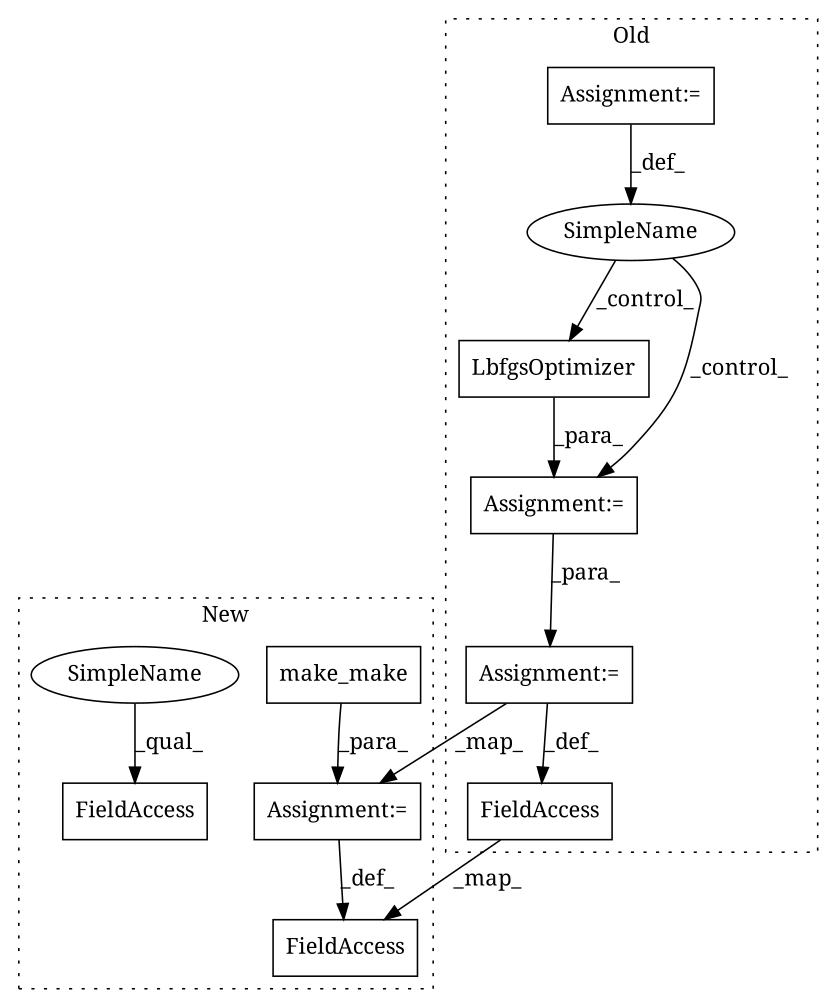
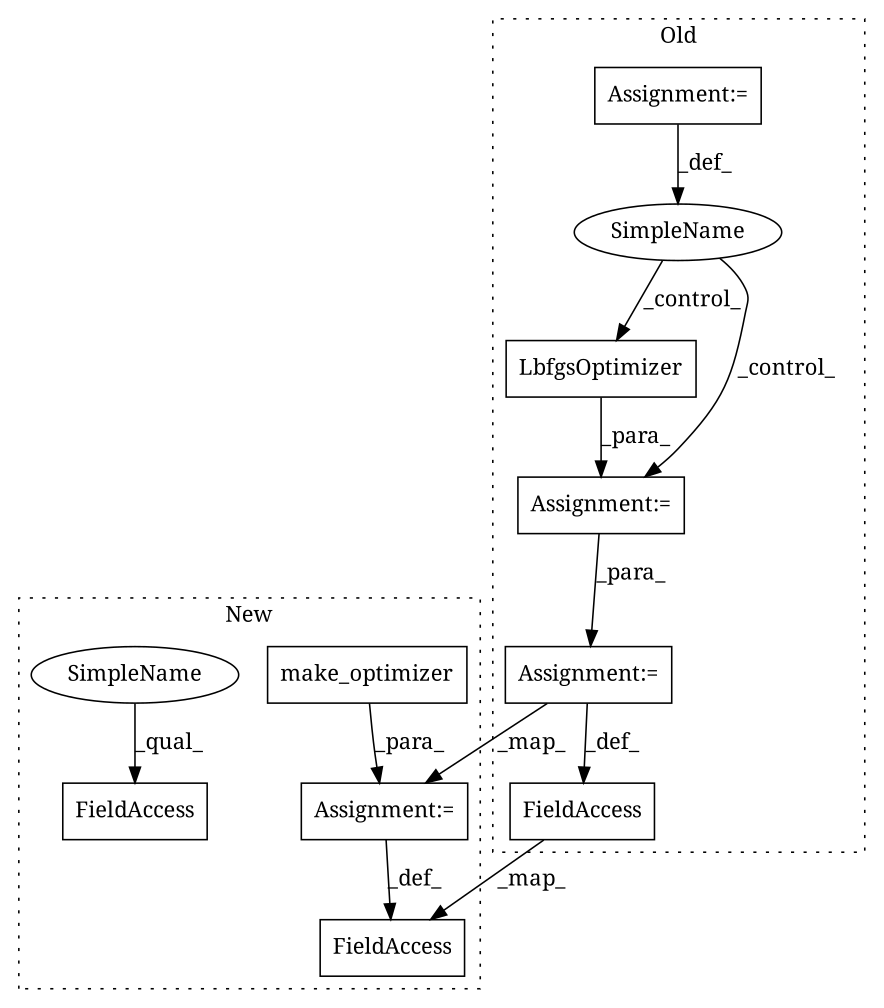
(344, 675) -> (367, 675)
